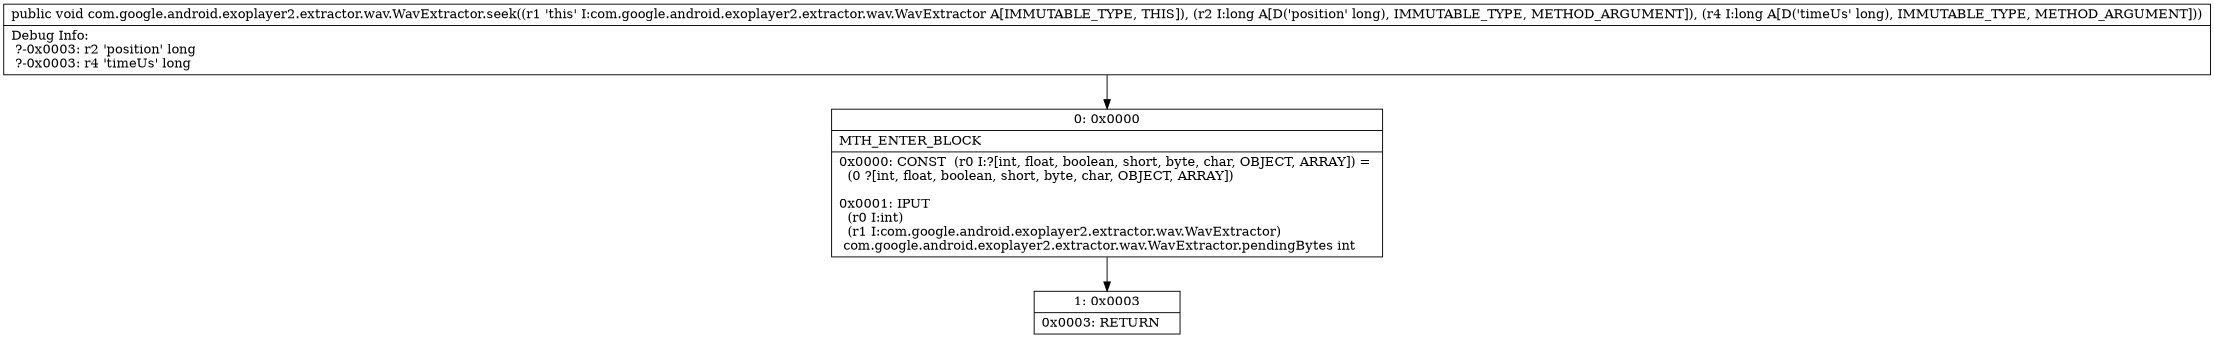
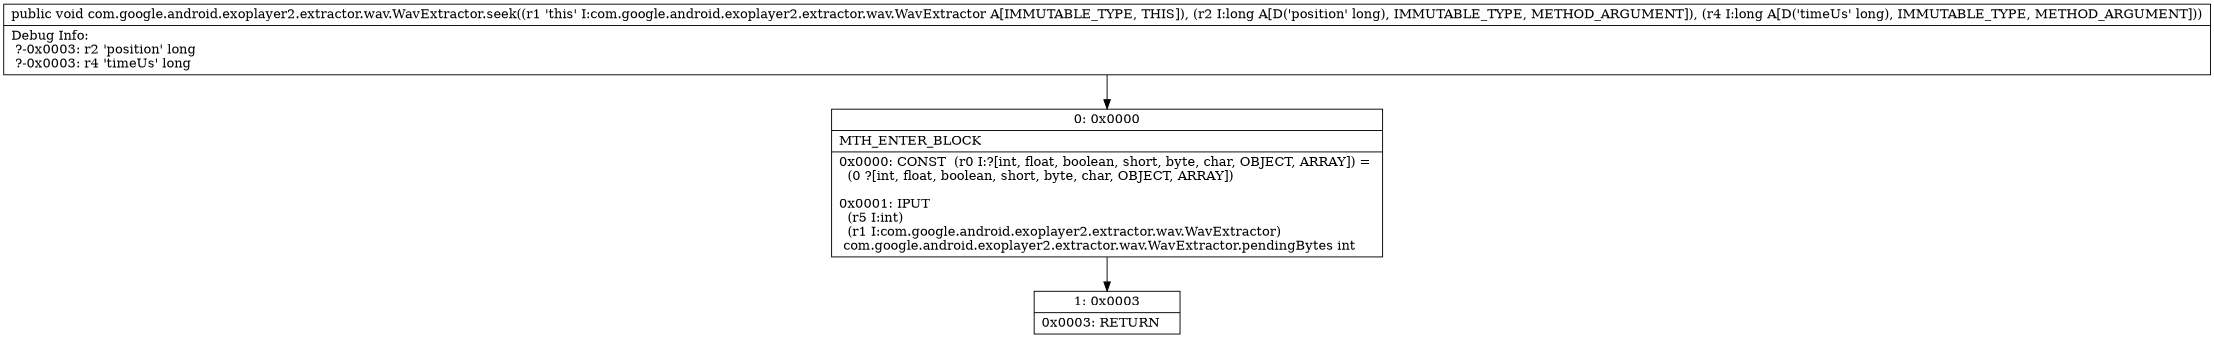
(872, 218) -> (872, 218)
